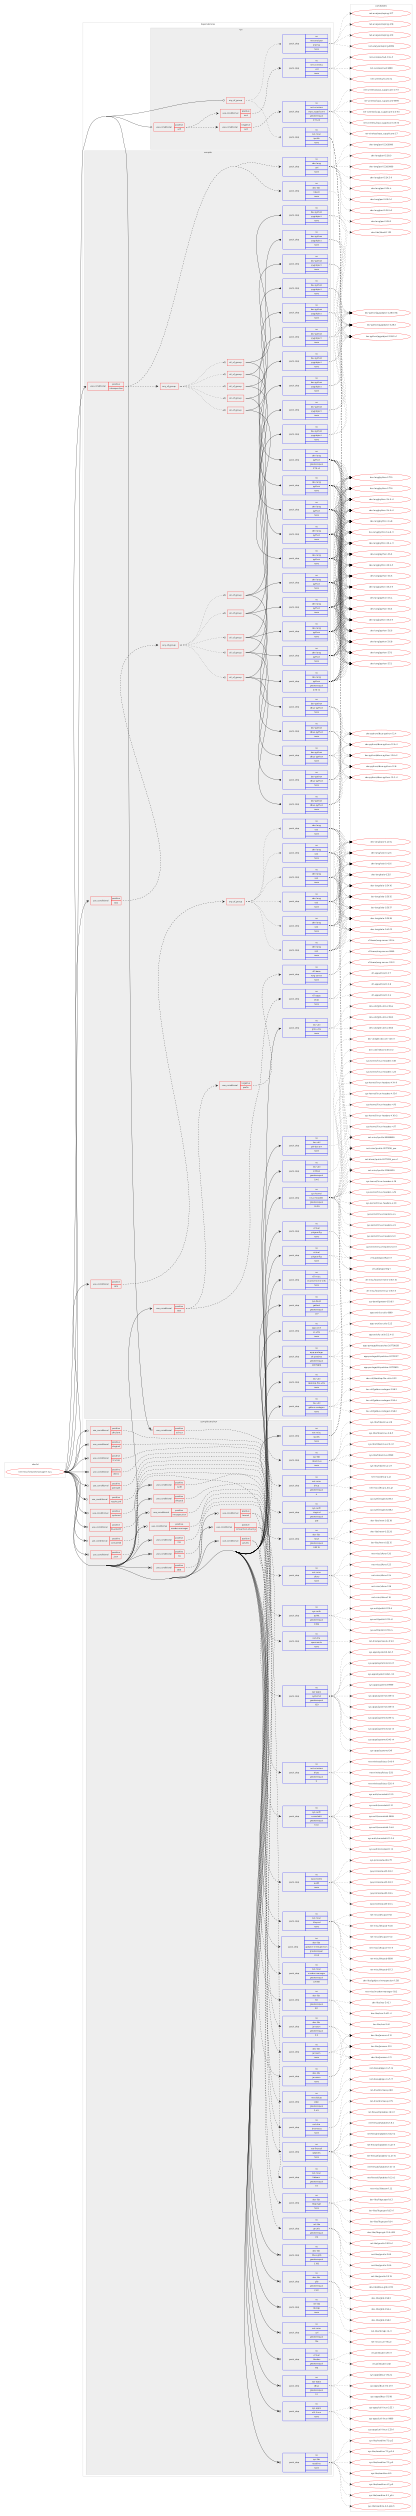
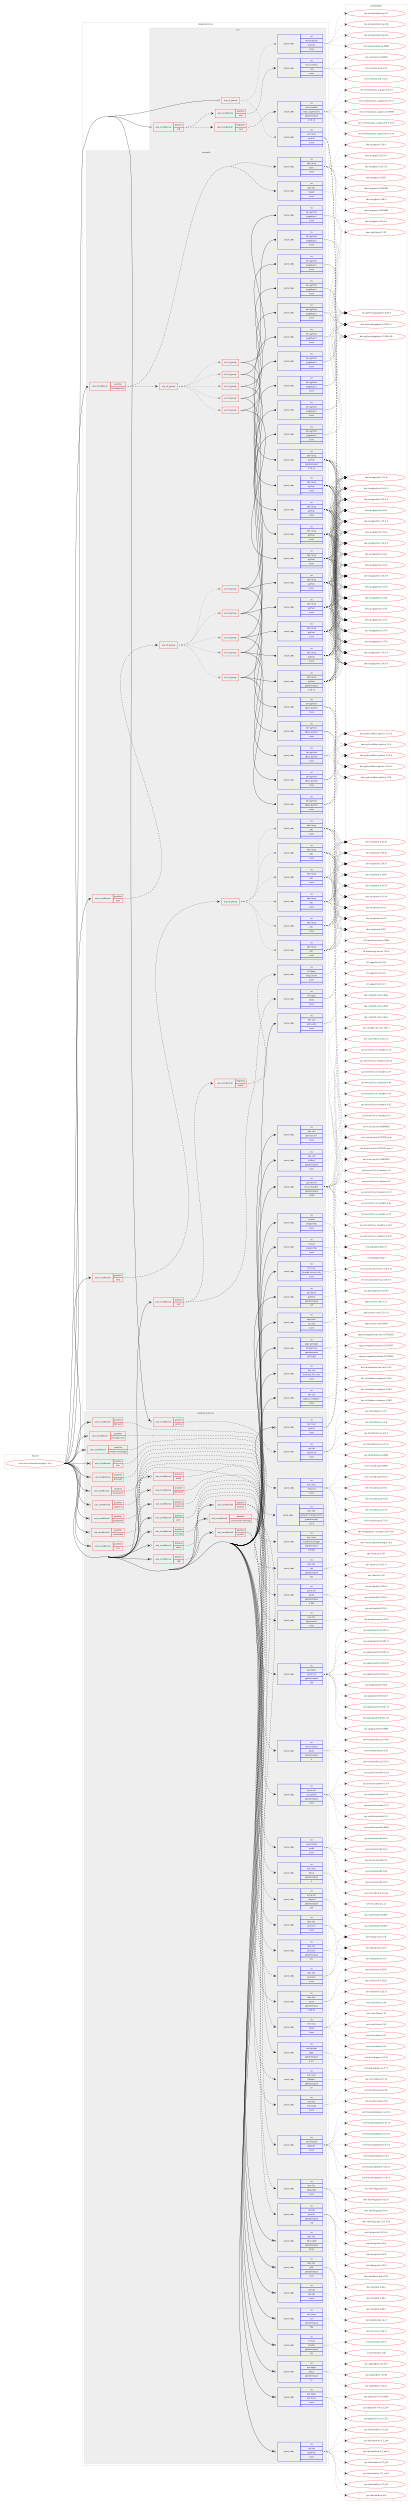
(381, 962) -> none
